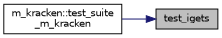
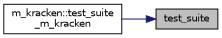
(187, 19) -> (187, 19)
